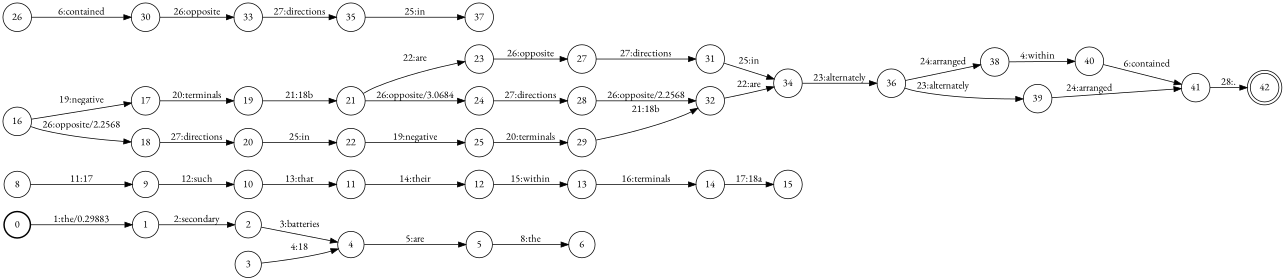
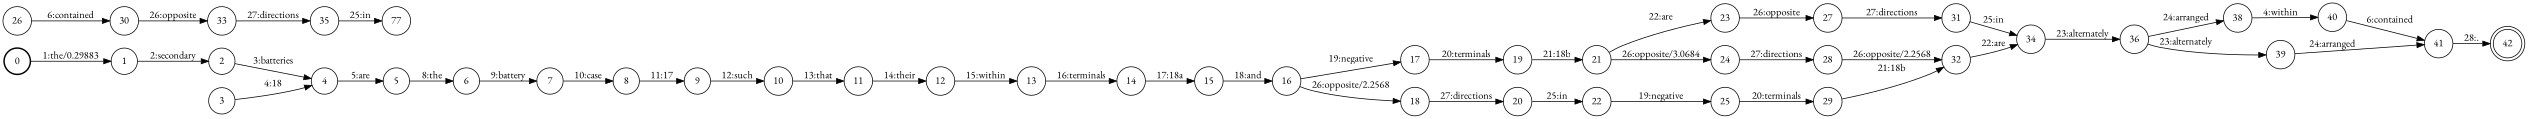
(479, 17) -> (396, 21)
none -> (550, 81)
none -> (1244, 81)
